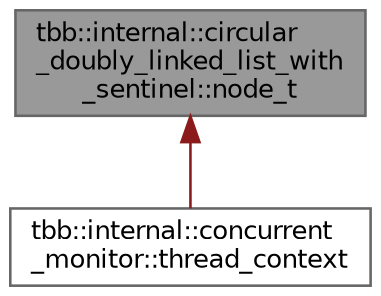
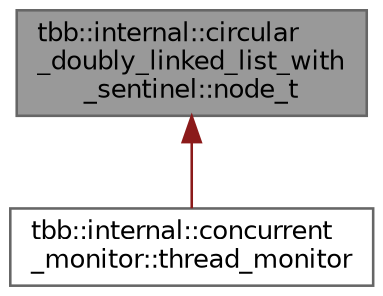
(190, 247) -> (192, 247)
